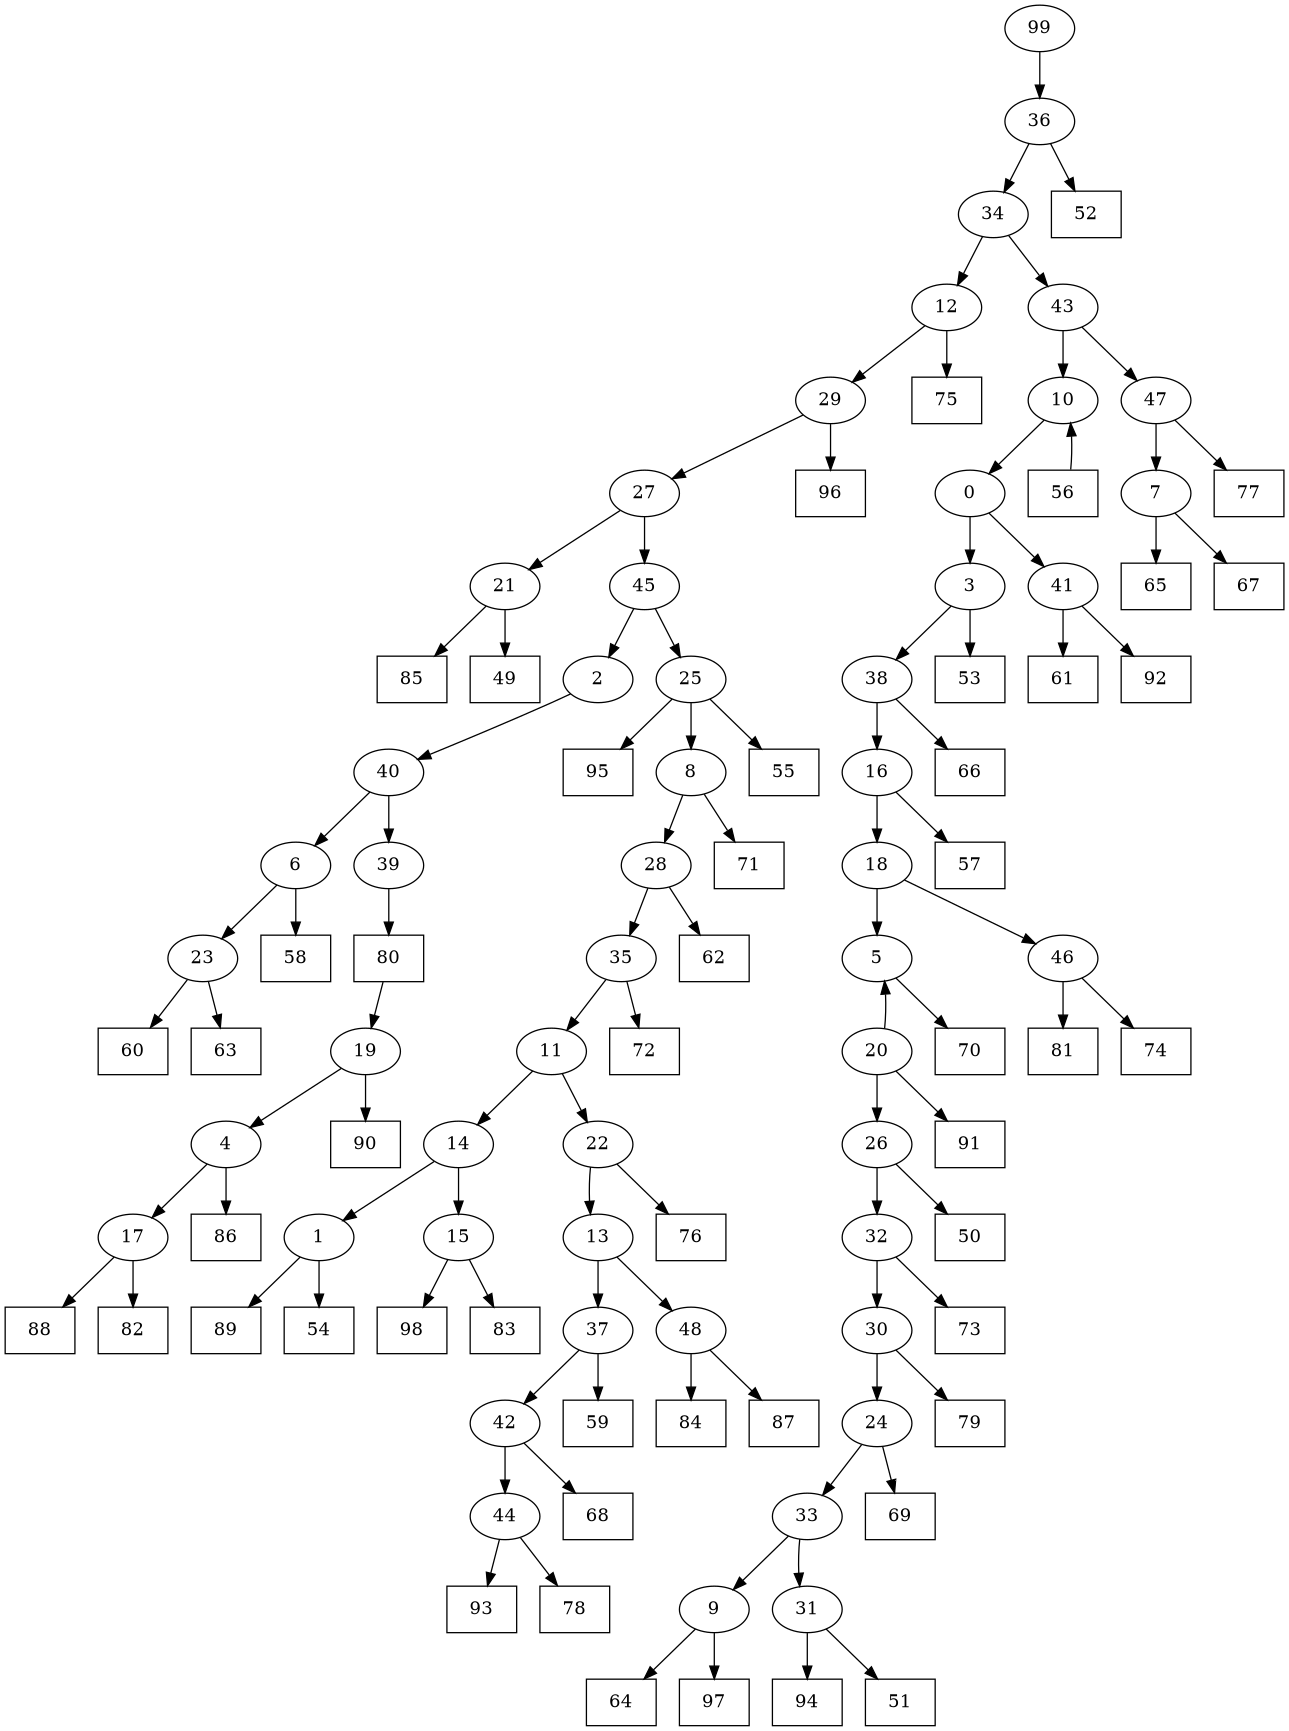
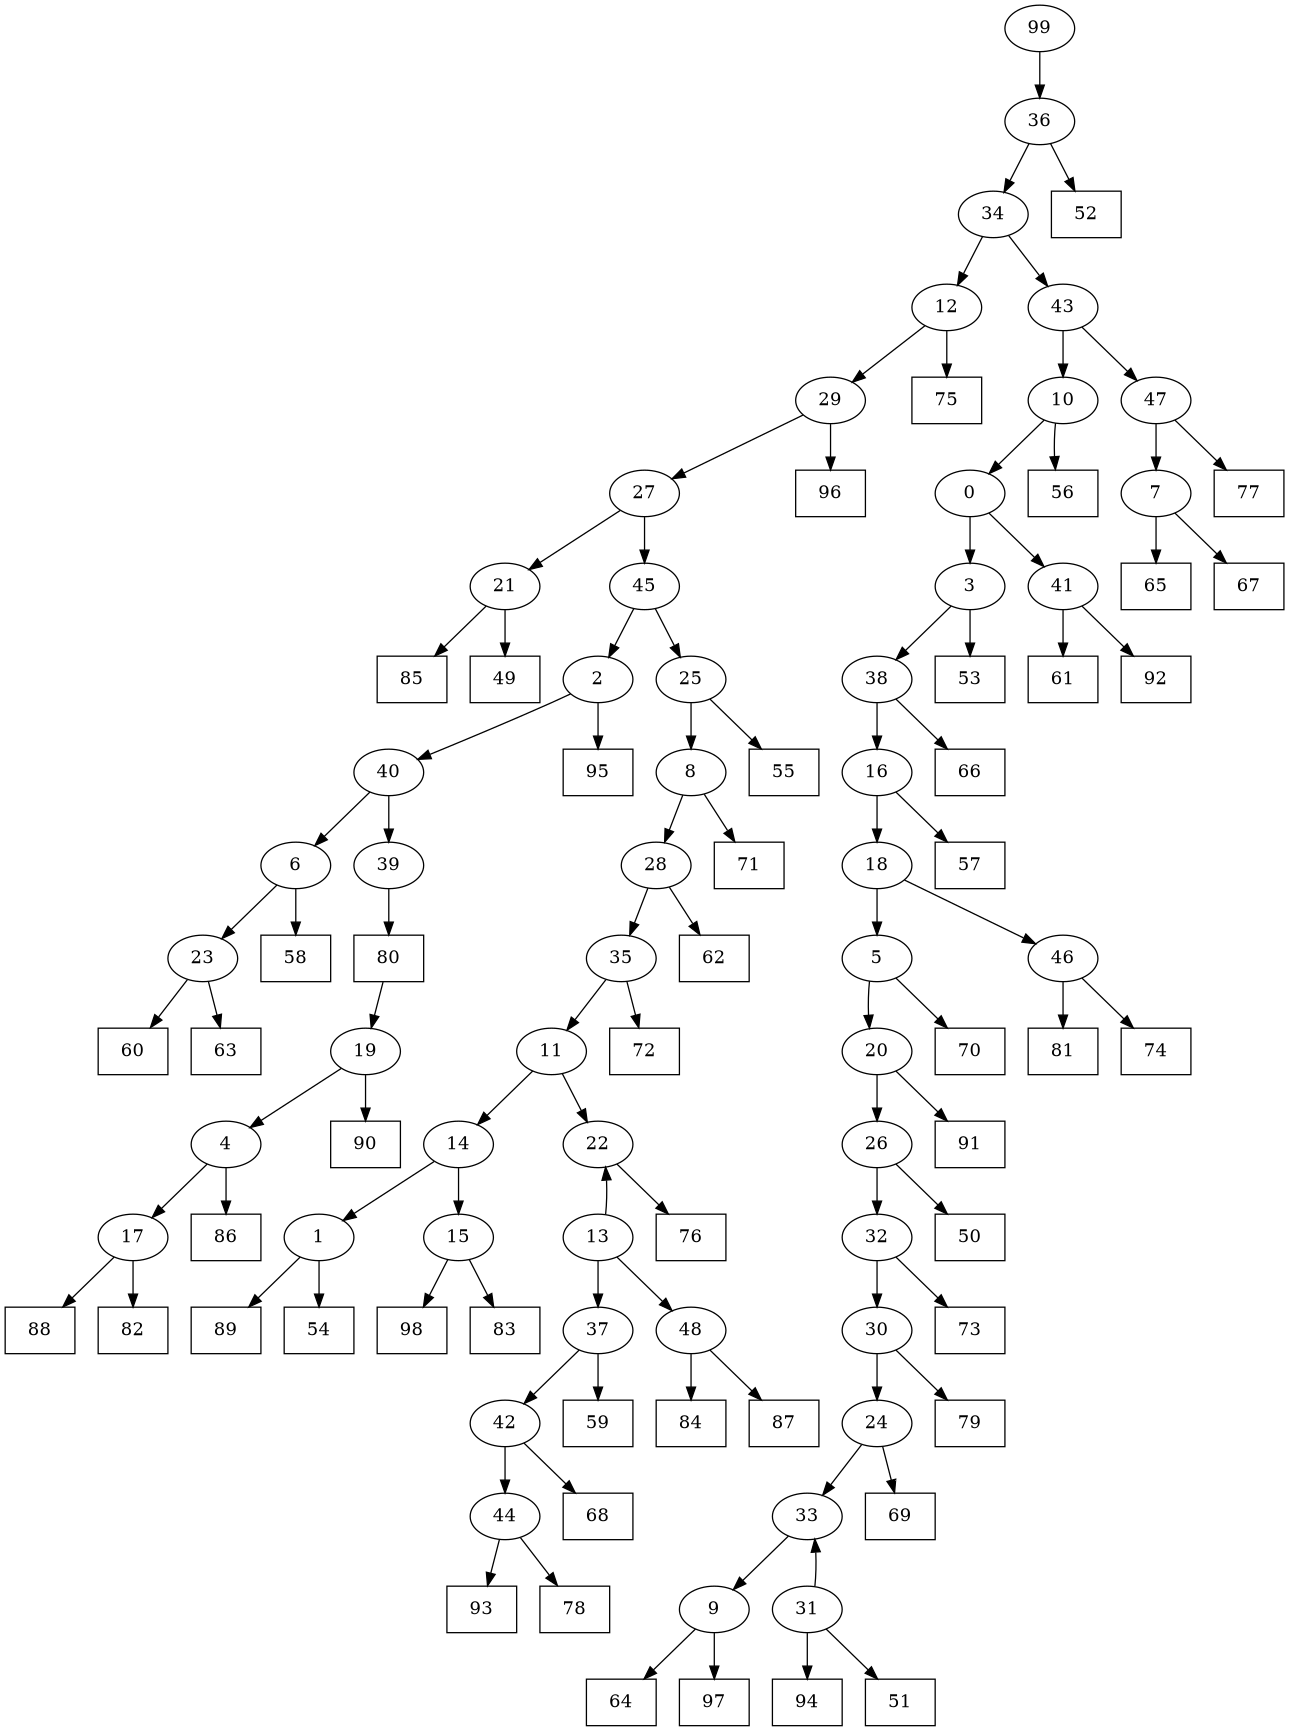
(1072, 453) -> (1054, 440)
(651, 719) -> (598, 720)
(886, 1011) -> (868, 998)
(589, 1184) -> (607, 1197)
(799, 1556) -> (816, 1569)
